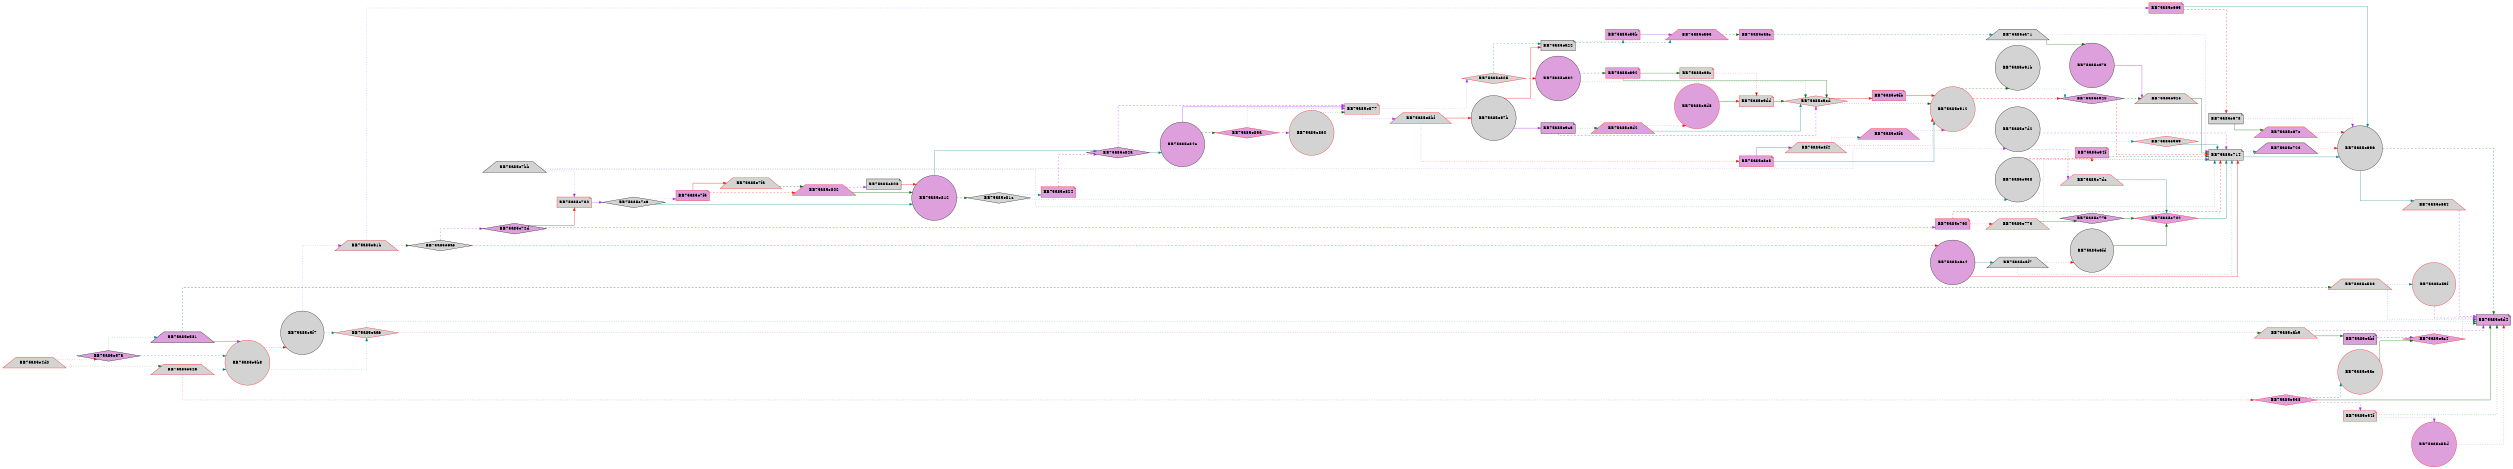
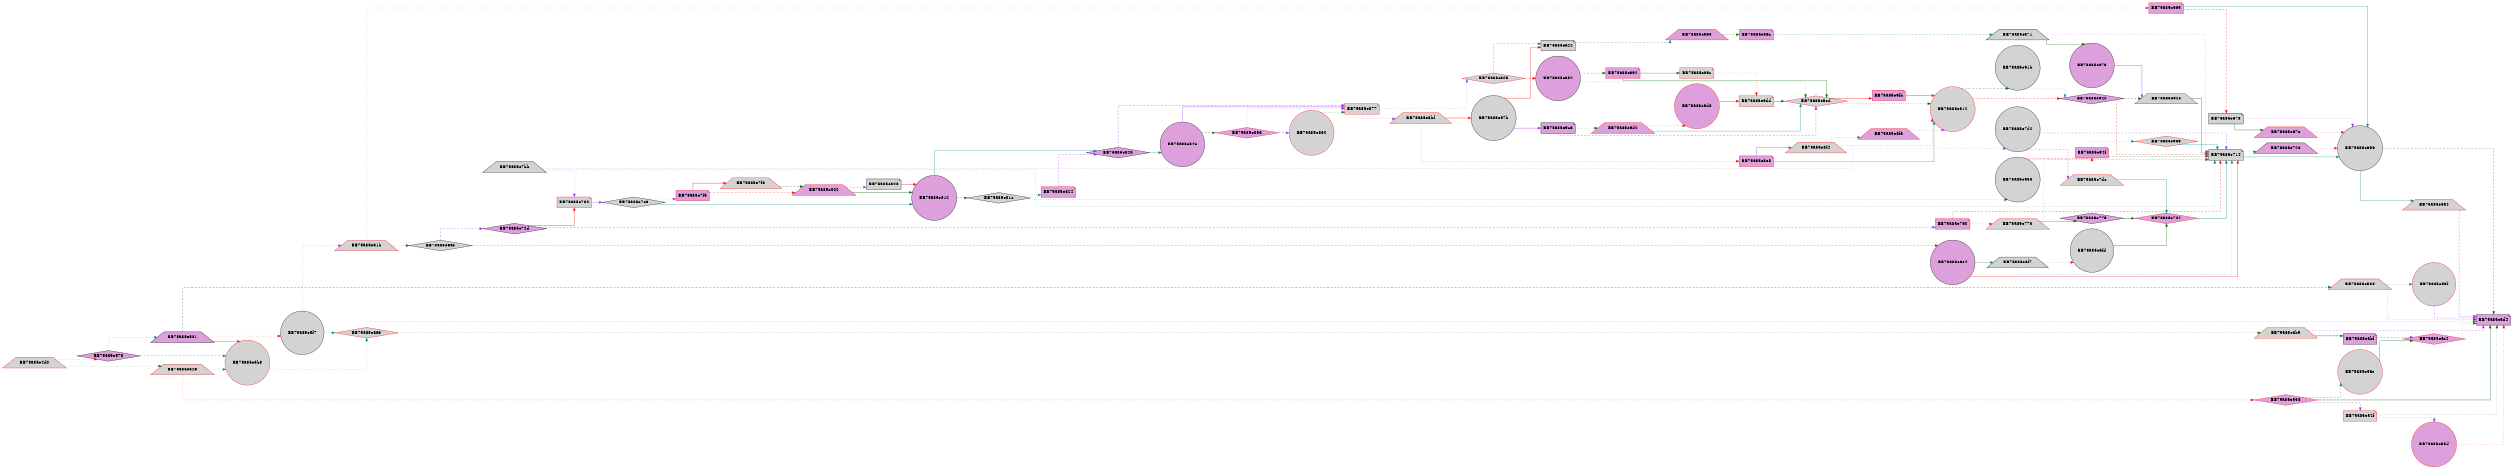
(1623, 35) -> none
(1512, 200) -> (1512, 200)
(274, 347) -> (242, 336)
